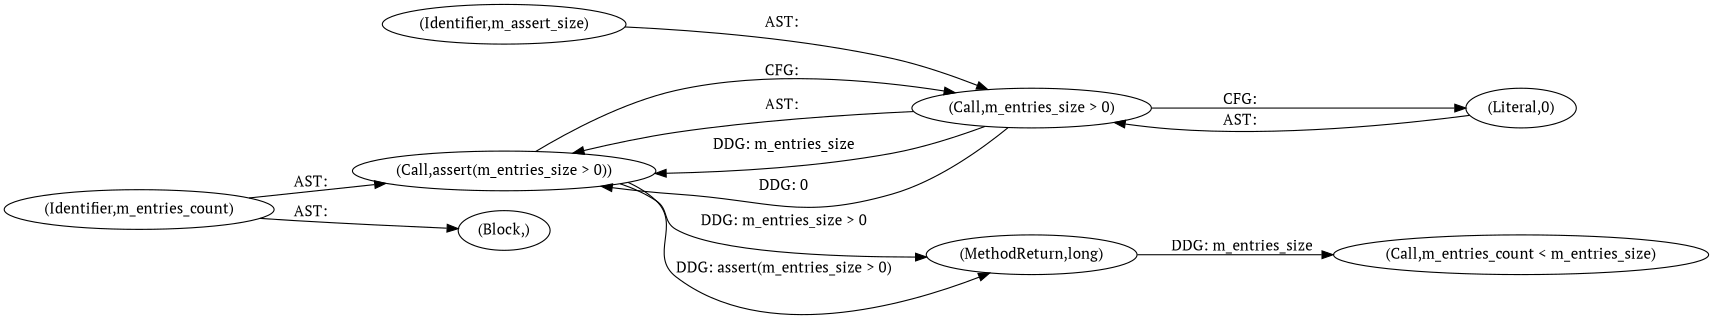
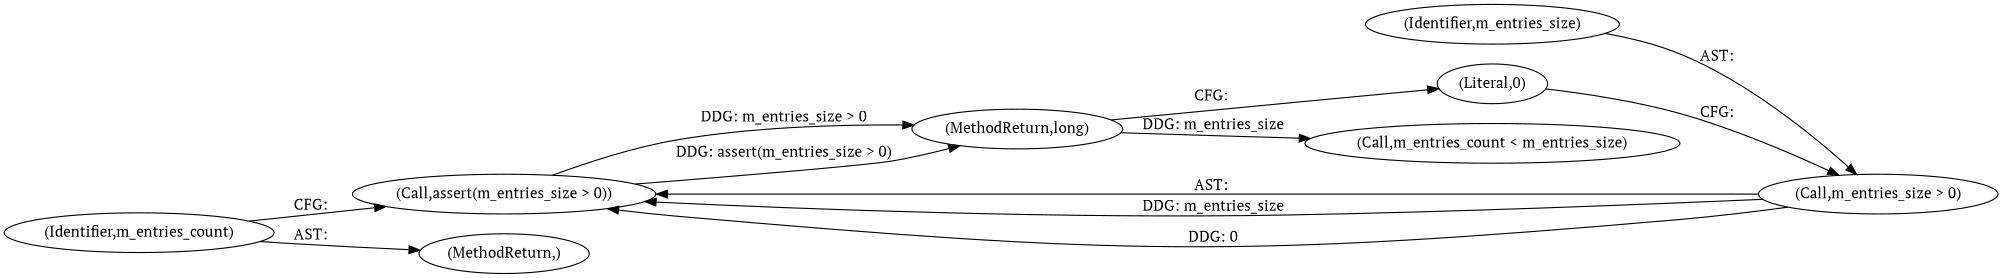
(504, 24) -> (1492, 24)
(733, 82) -> none
(1303, 108) -> (1269, 105)
(1242, 121) -> (1719, 113)
(313, 183) -> (313, 206)
(504, 230) -> (504, 254)
